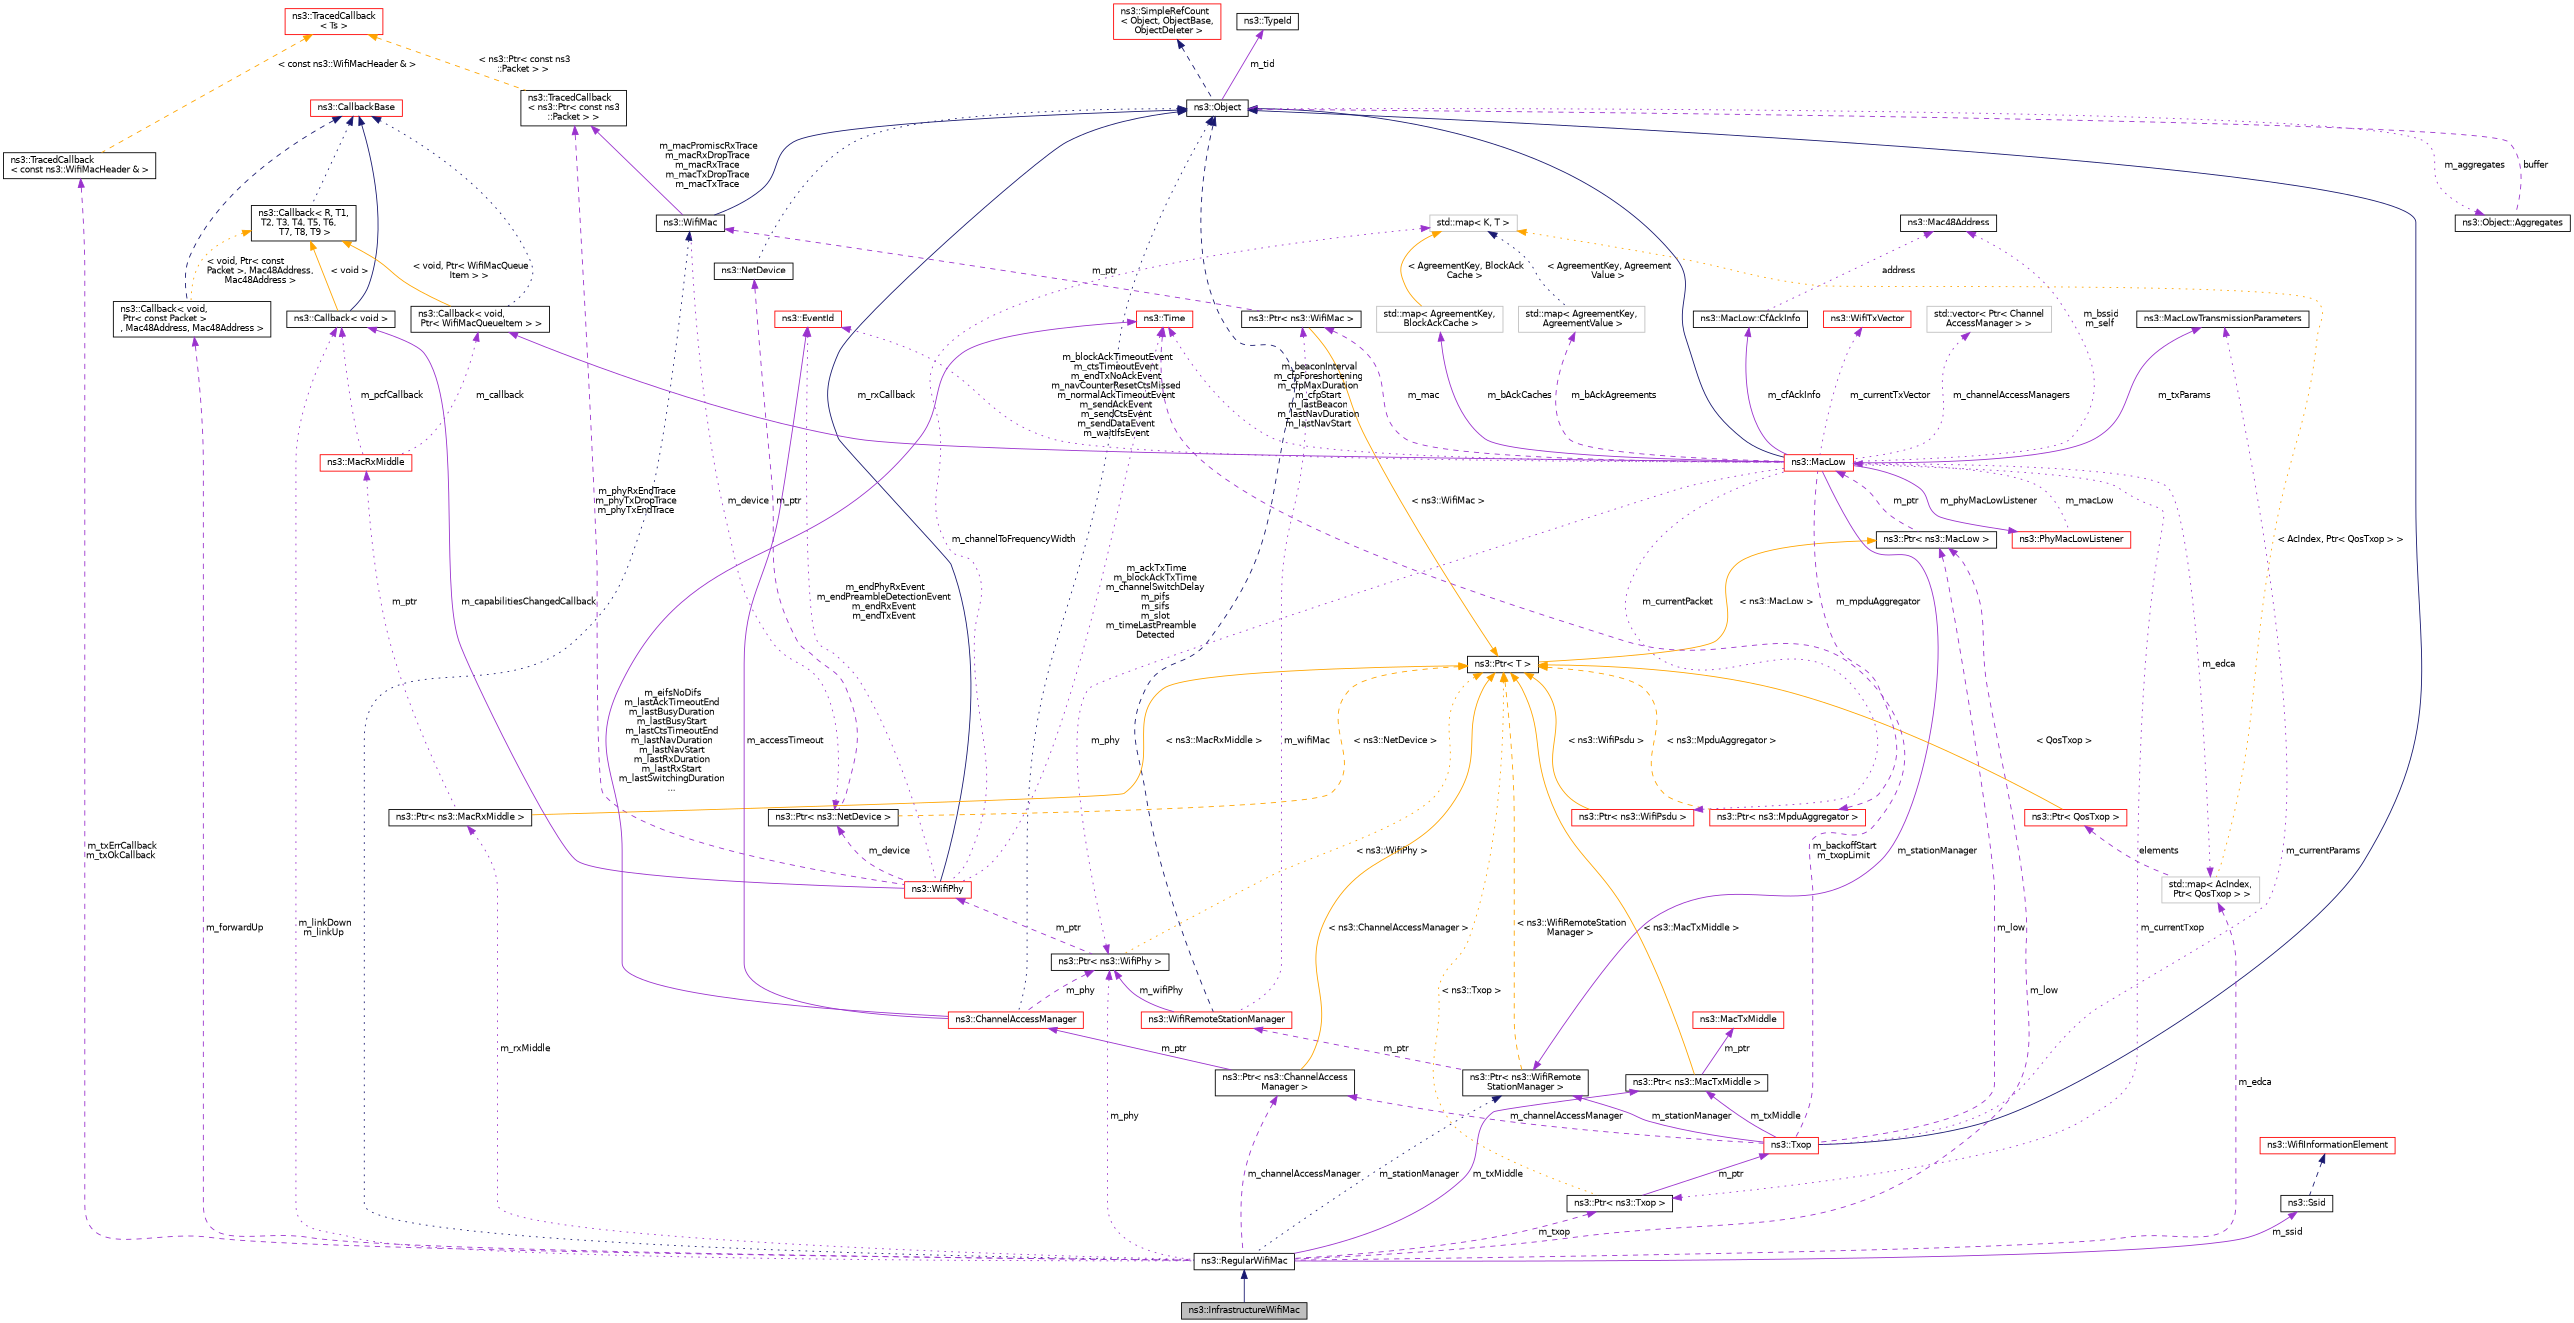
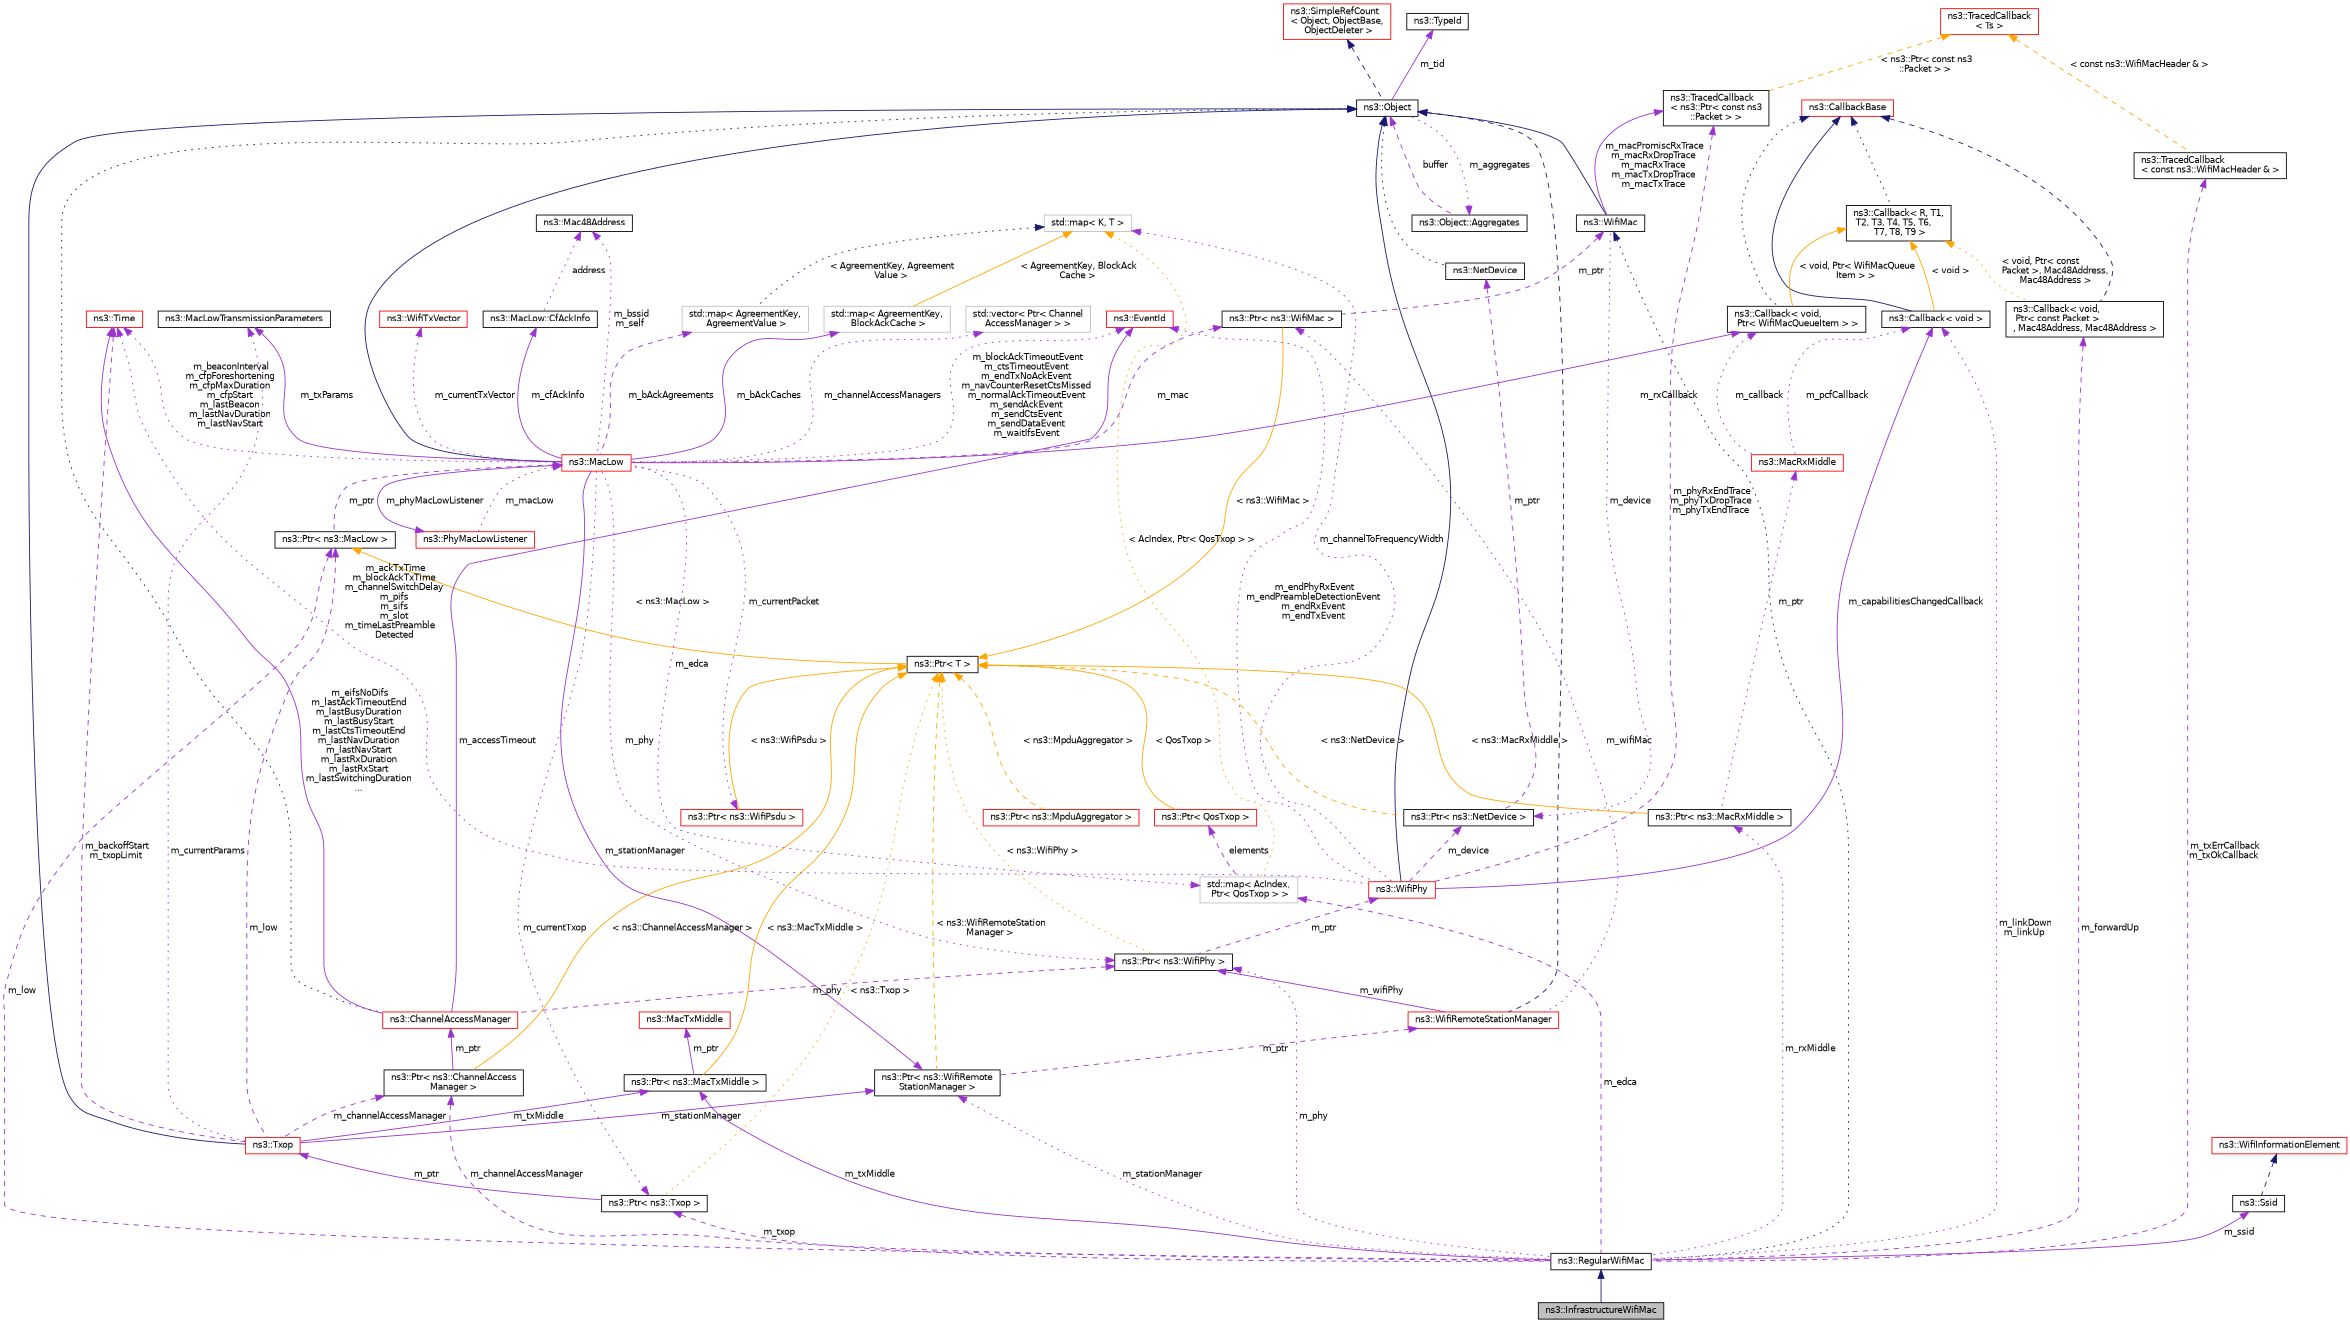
(1840, 651) -> none
(1372, 1174) -> (1246, 1226)
